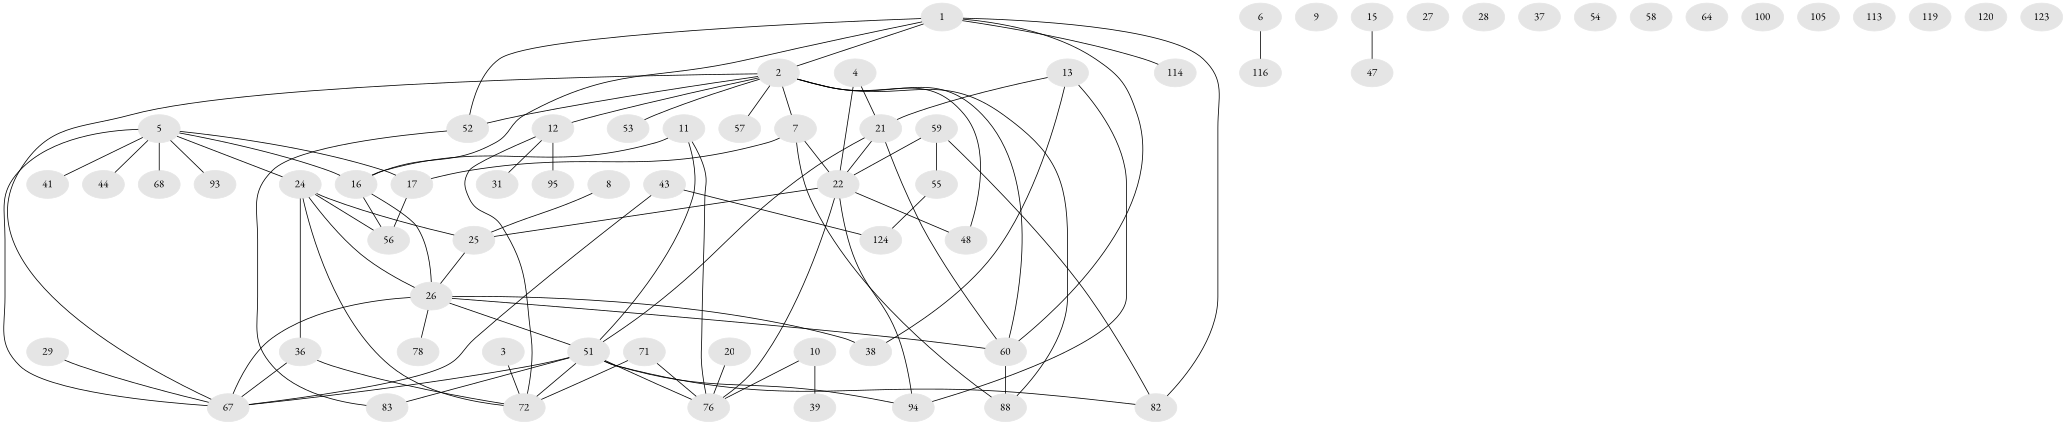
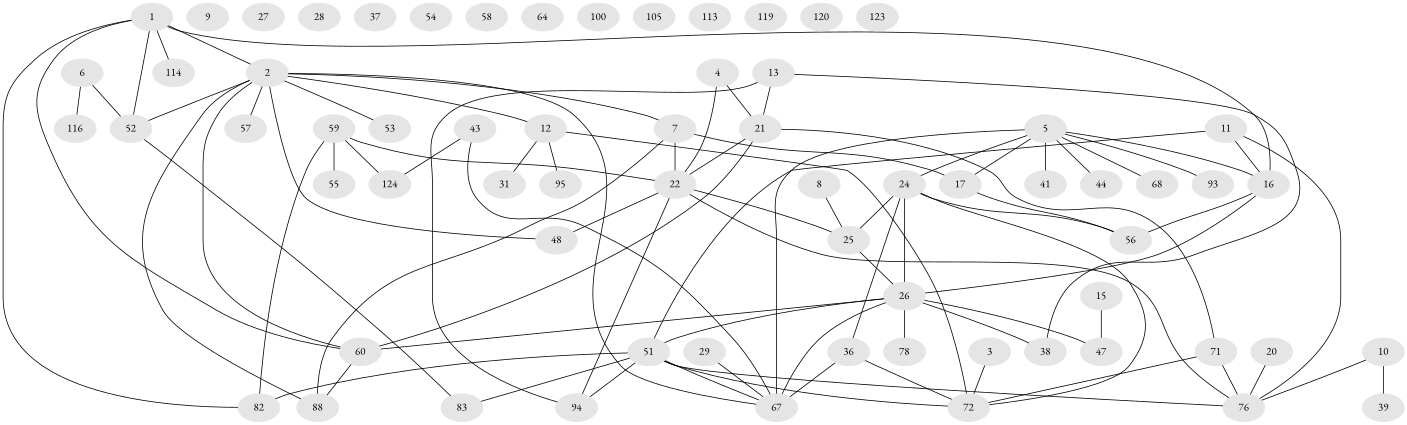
none -> (107, 101)
(903, 218) -> (362, 156)
(731, 236) -> (1027, 202)
none -> (1006, 318)
